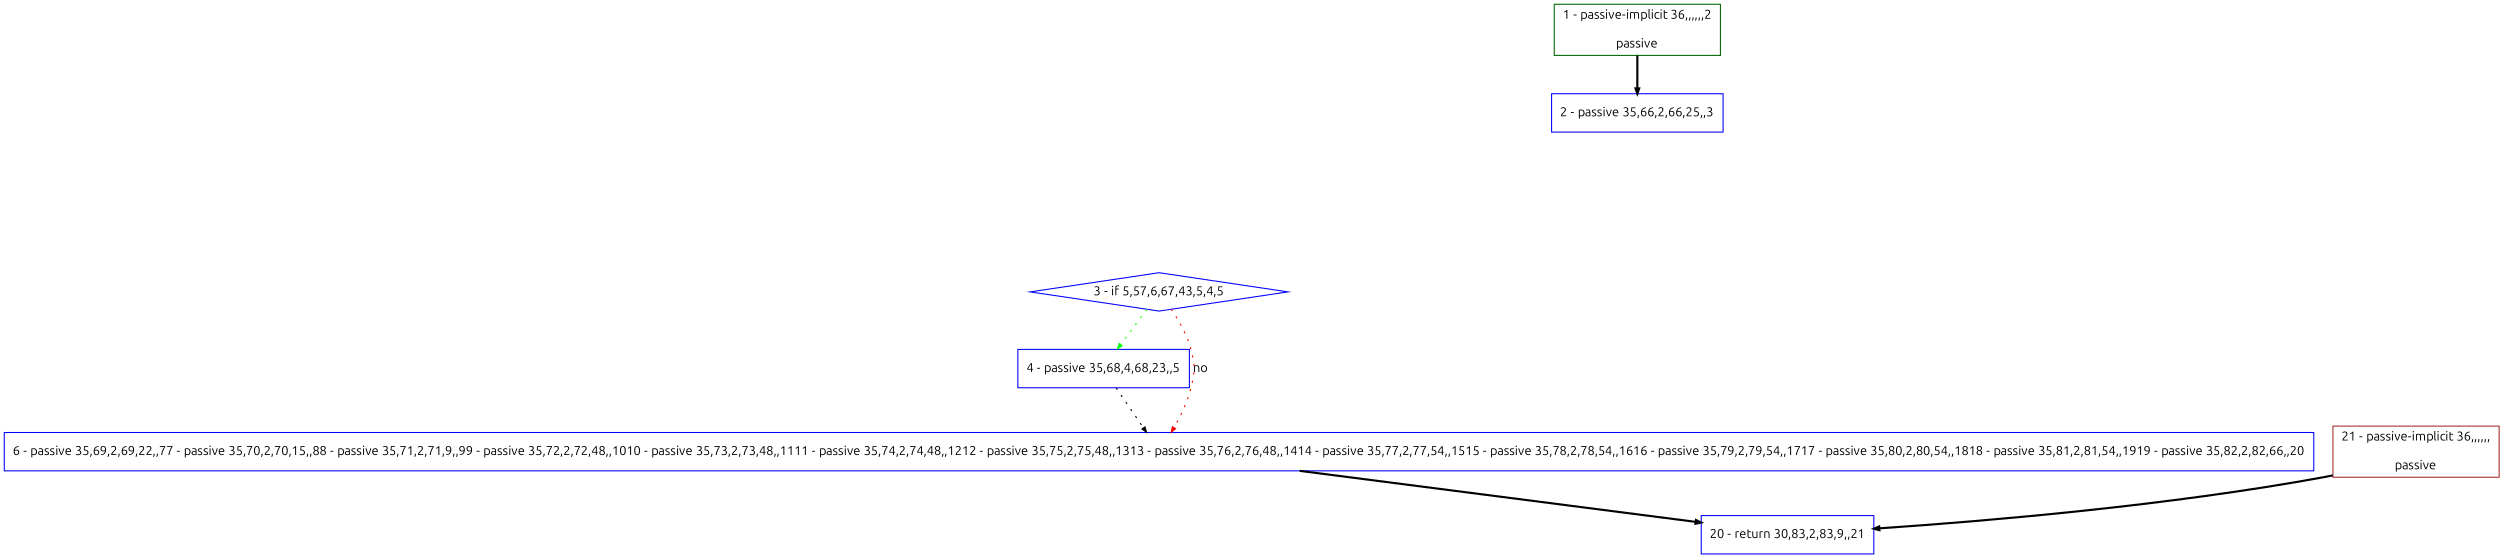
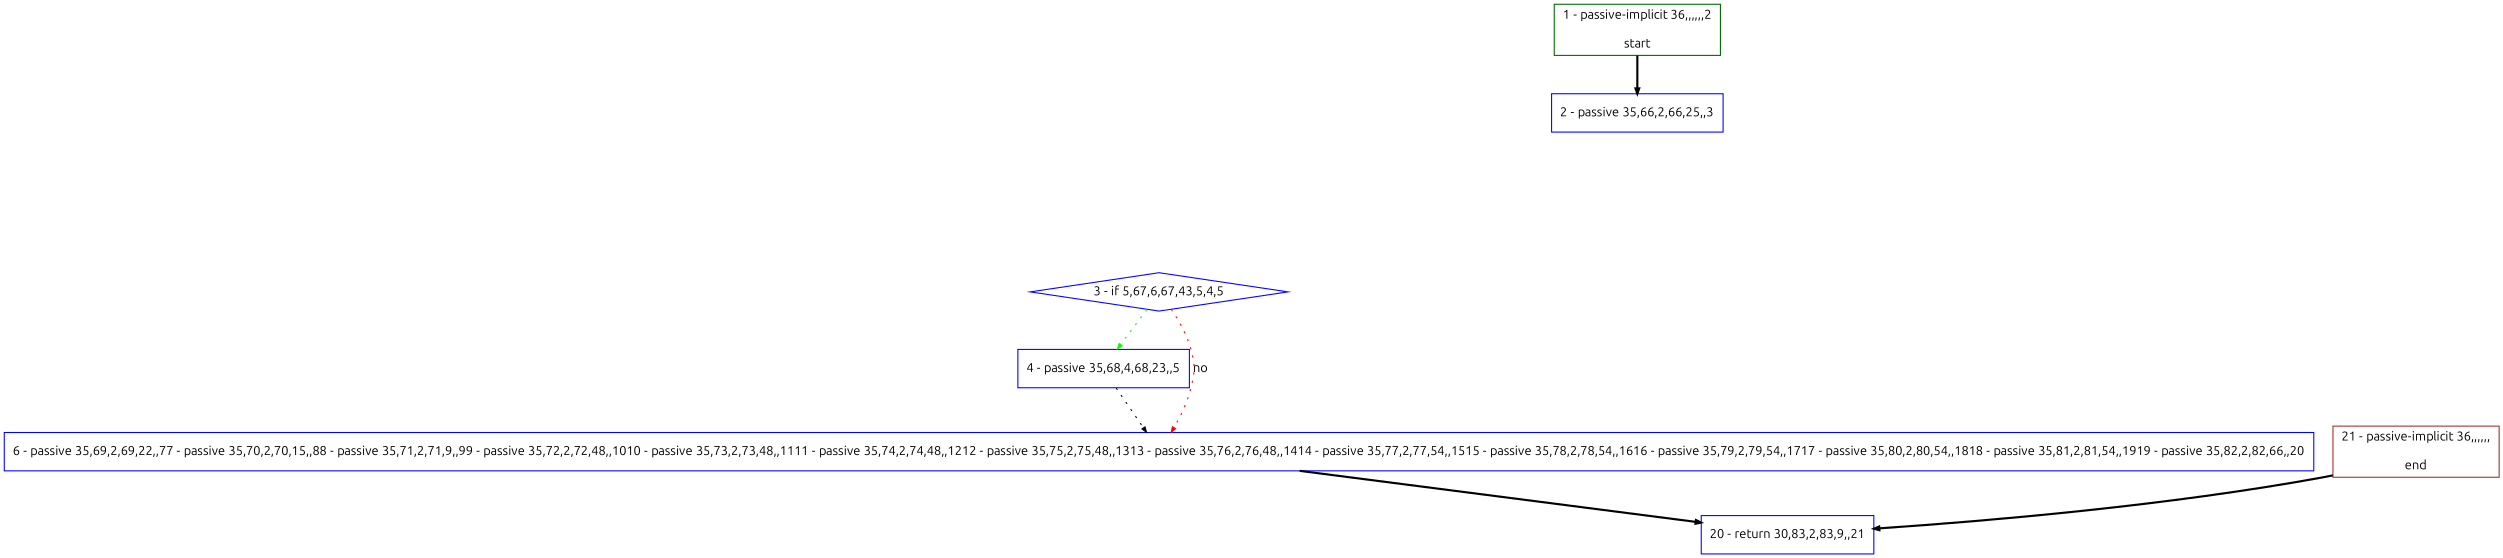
(1637, 30) -> (1637, 30)
(1159, 292) -> (1159, 292)
(2416, 452) -> (2416, 452)
